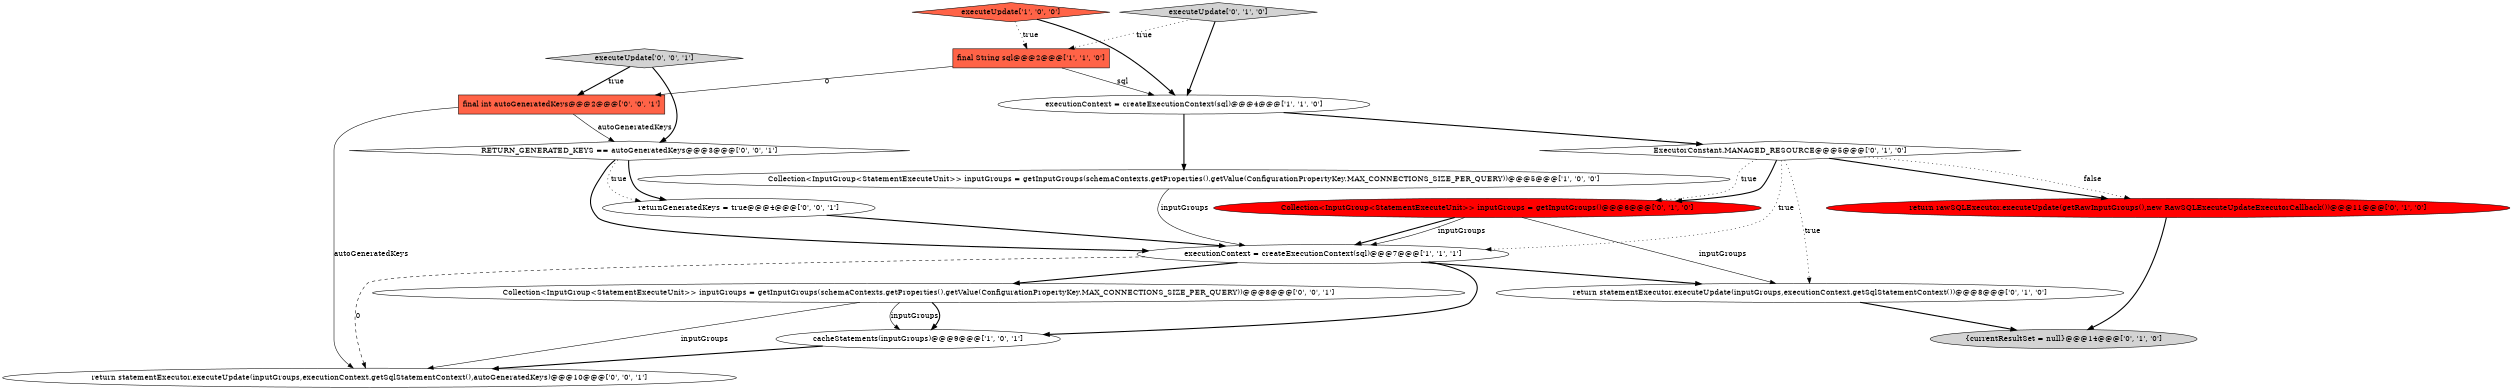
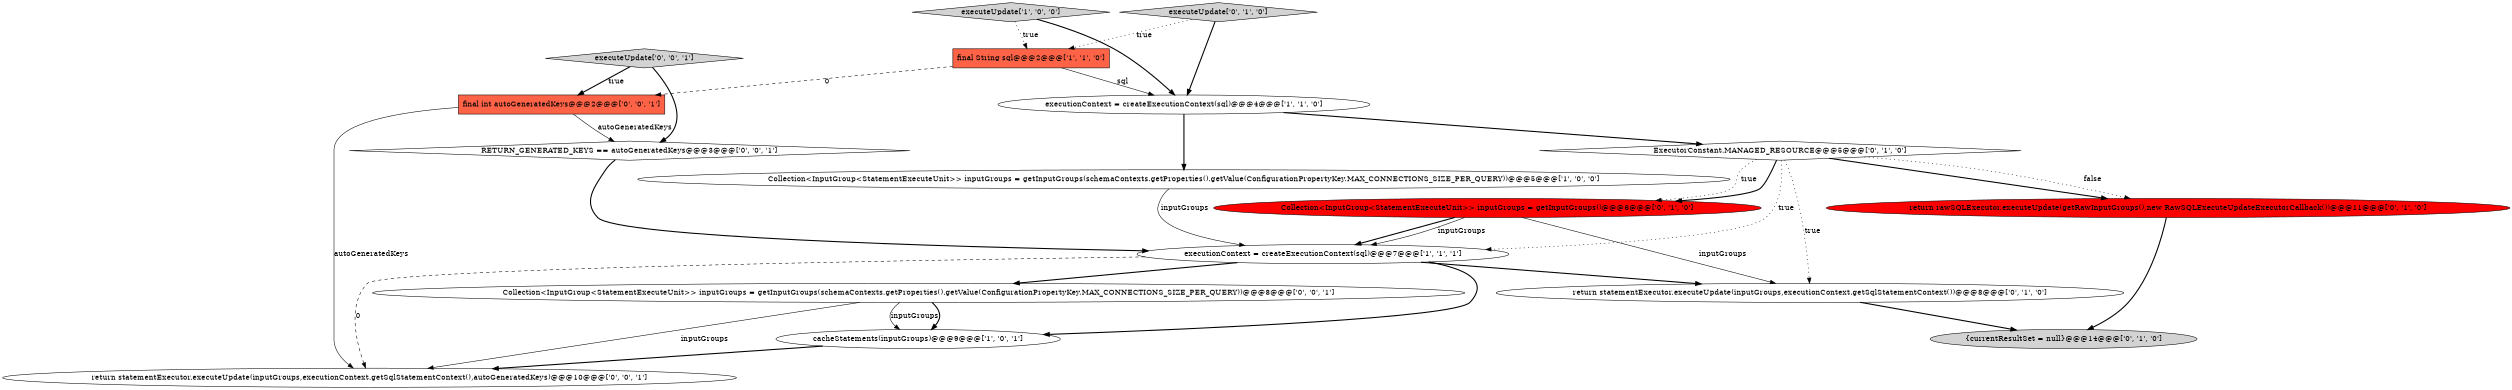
(1011, 12) -> (1011, 12)
(807, 80) -> (807, 80)
(739, 208) -> none
